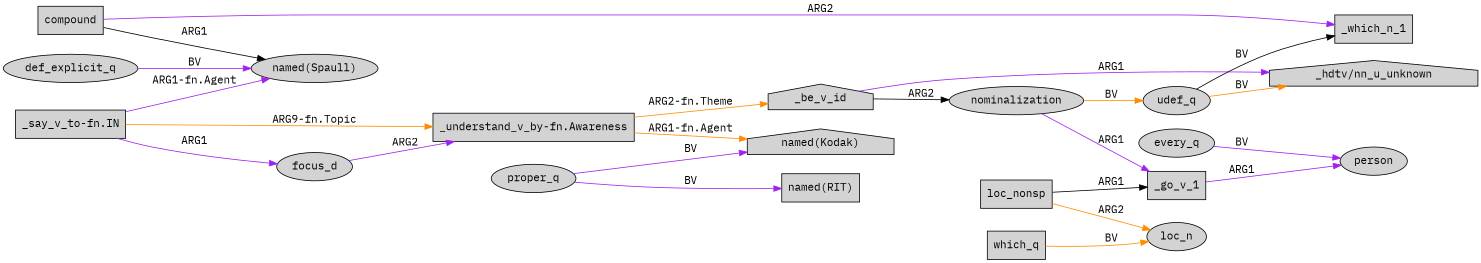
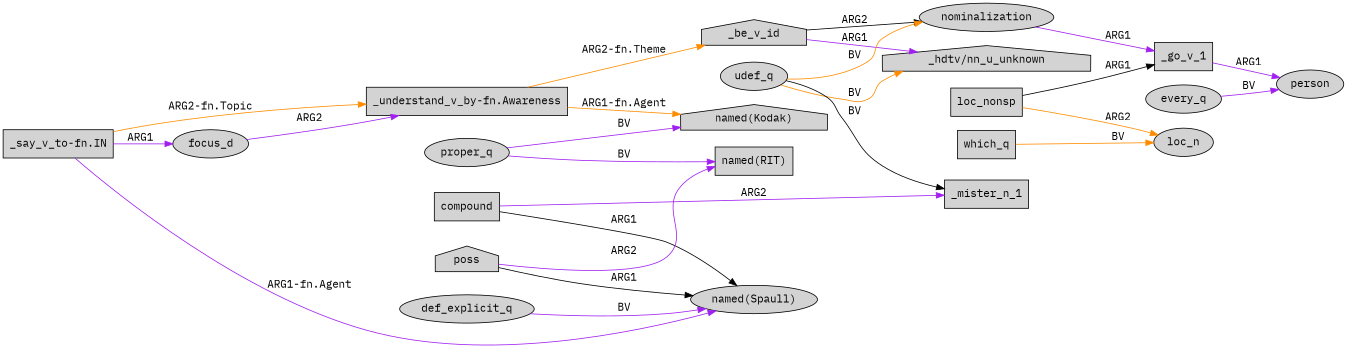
(1374, 29) -> (986, 194)
(1110, 101) -> (859, 66)
(315, 120) -> (211, 107)
none -> (467, 260)
